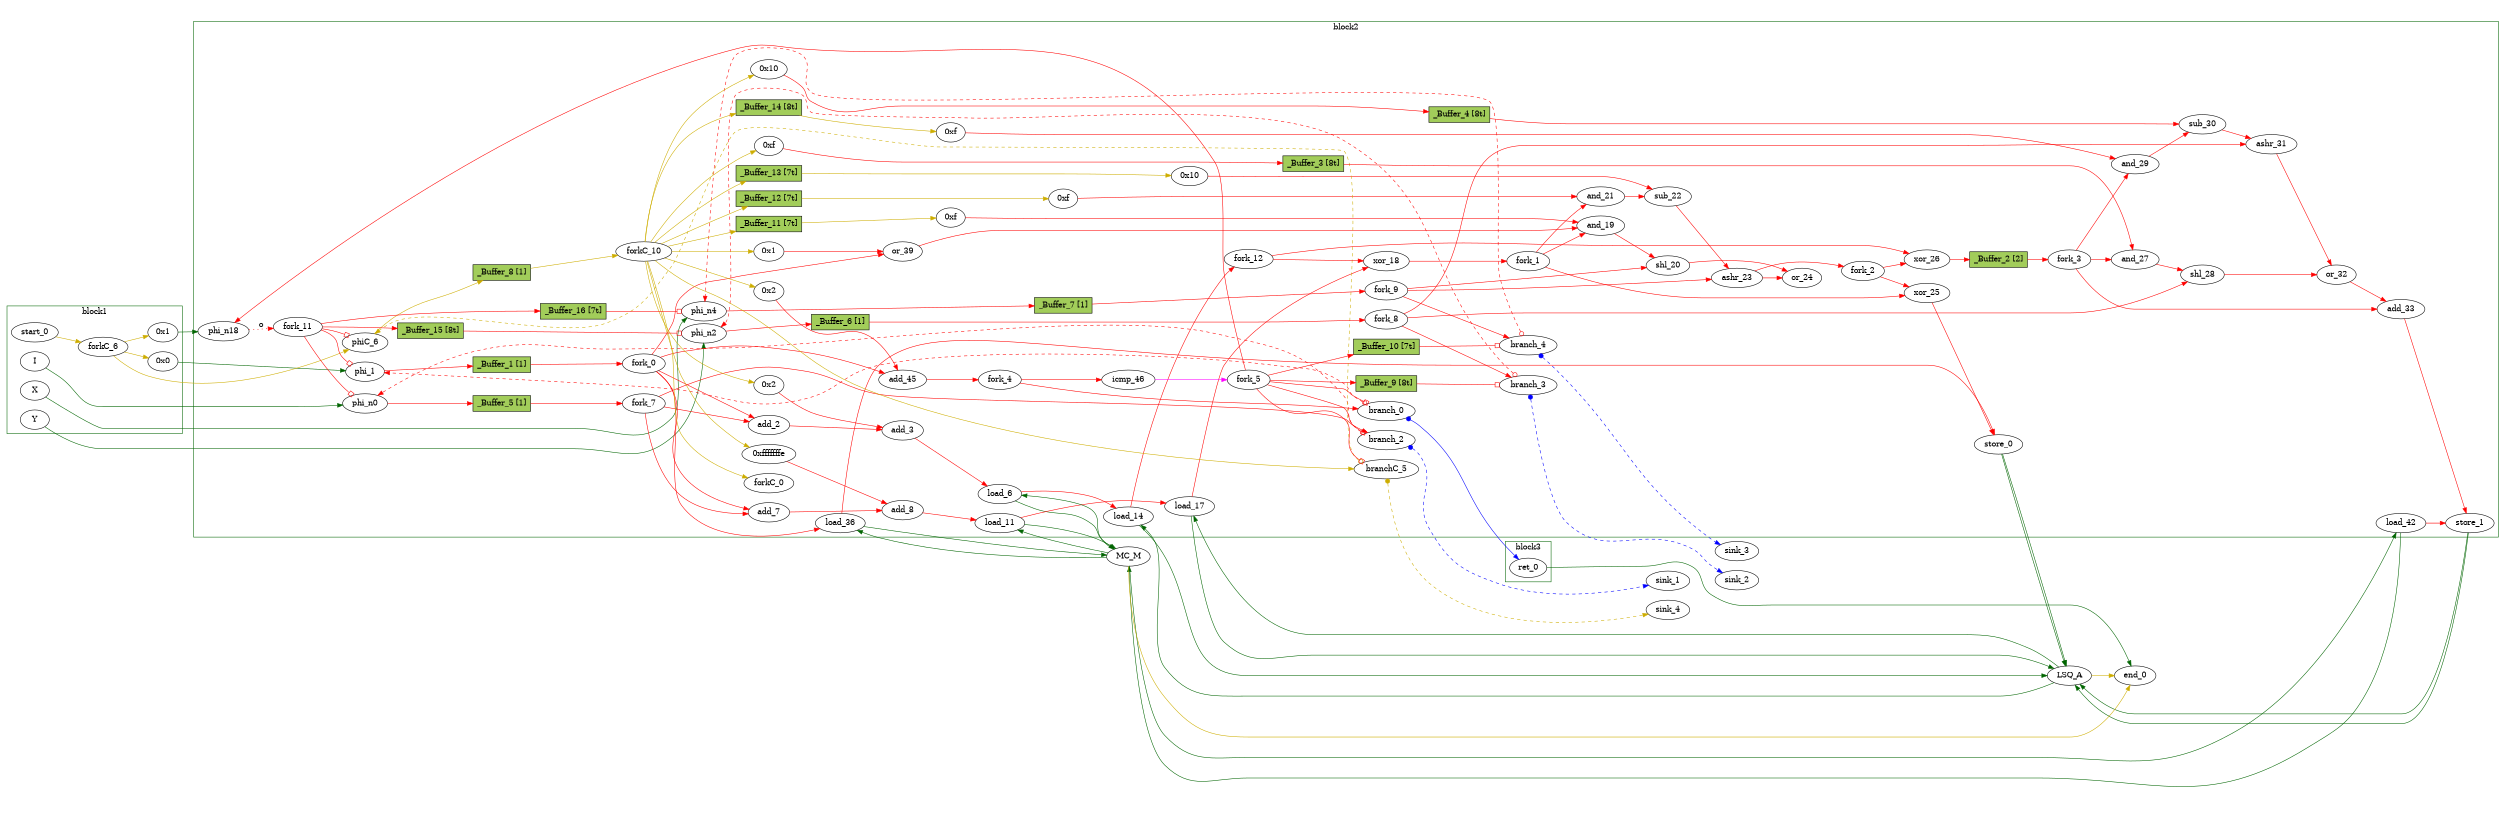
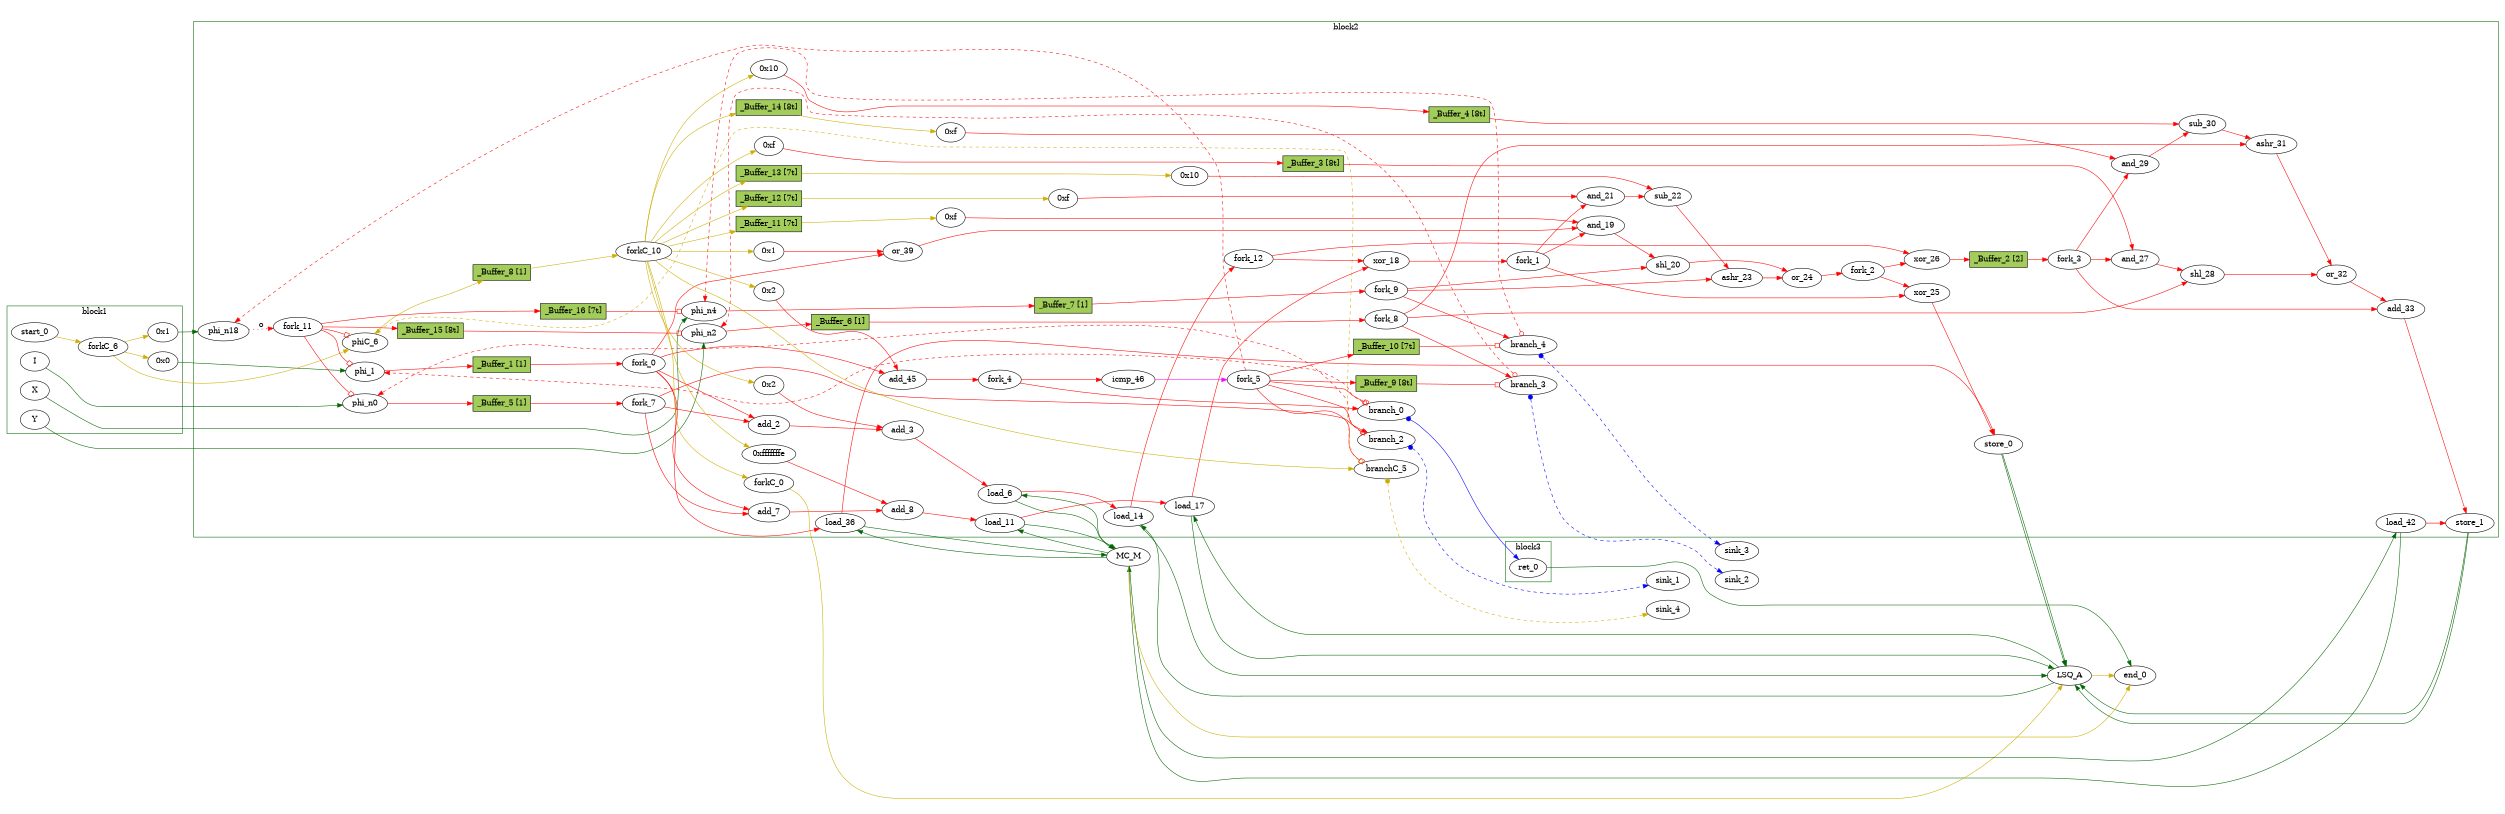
(816, 49) -> (816, 49)
(1796, 262) -> (1829, 275)
none -> (1318, 798)
